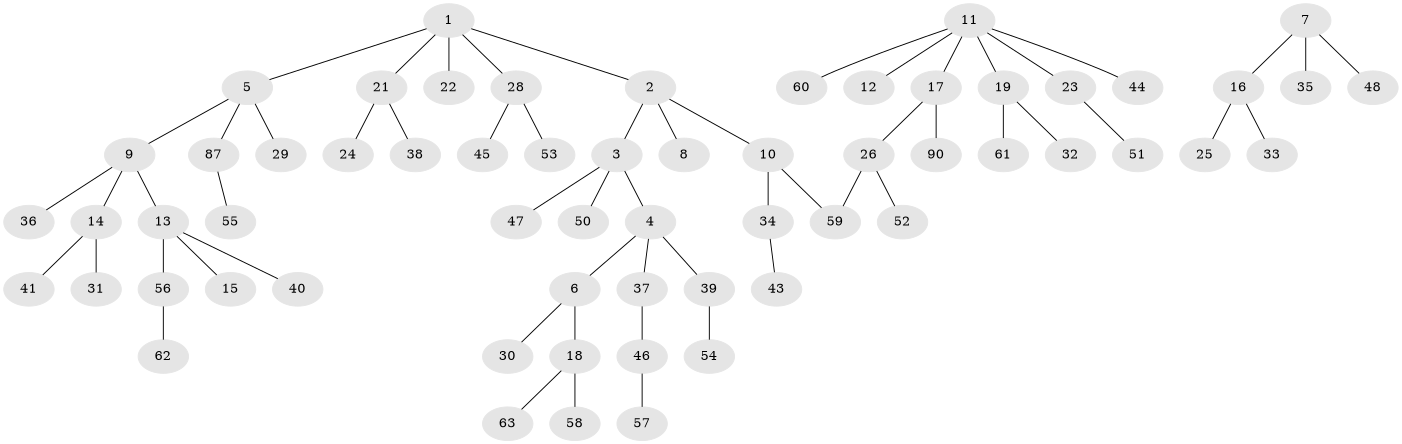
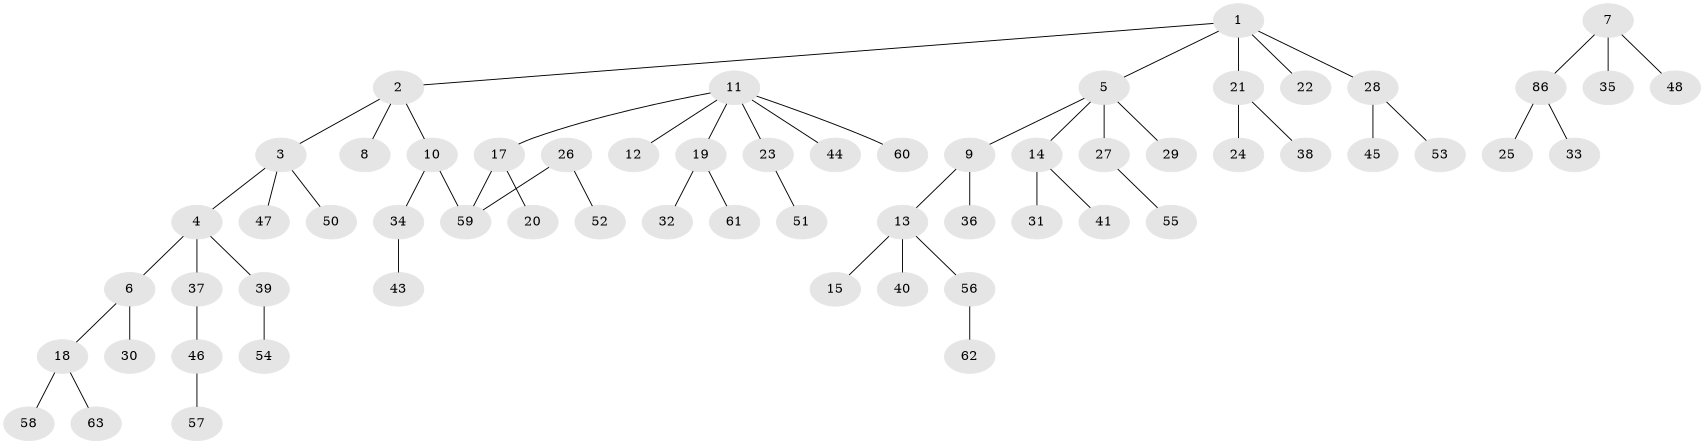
(1239, 88) -> (1541, 88)
(903, 121) -> (483, 189)
(214, 155) -> (1104, 155)
(936, 155) -> (533, 222)
(113, 189) -> (1071, 121)
